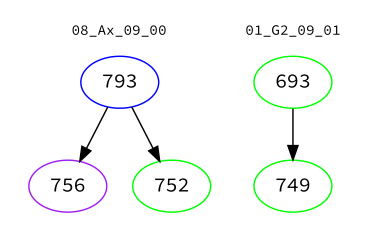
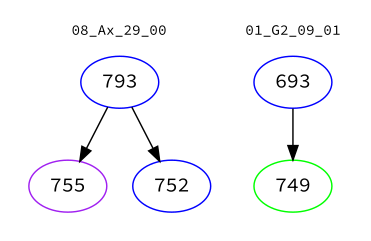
(120, 31) -> (120, 31)
(293, 82) -> (293, 82)
(68, 186) -> (68, 186)
(172, 186) -> (172, 186)
